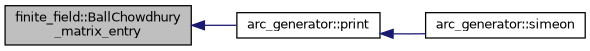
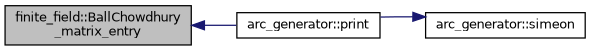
(409, 34) -> (397, 17)
